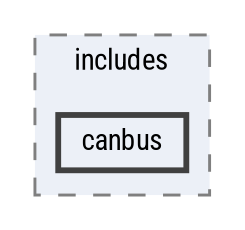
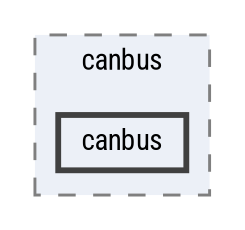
(122, 63) -> (122, 63)
